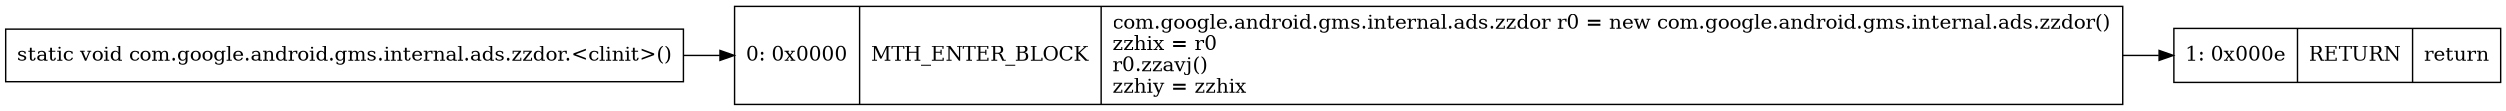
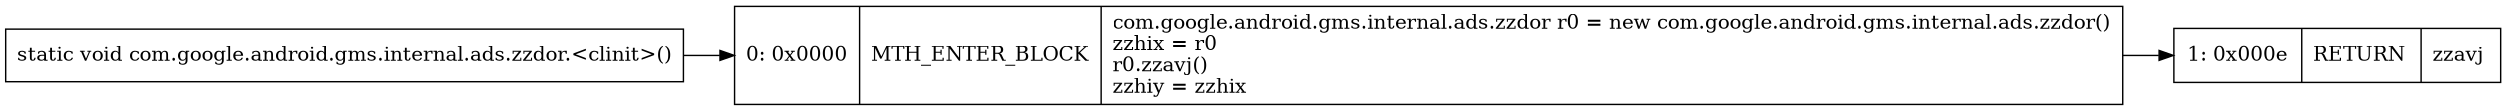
(2457, 55) -> (2459, 55)
